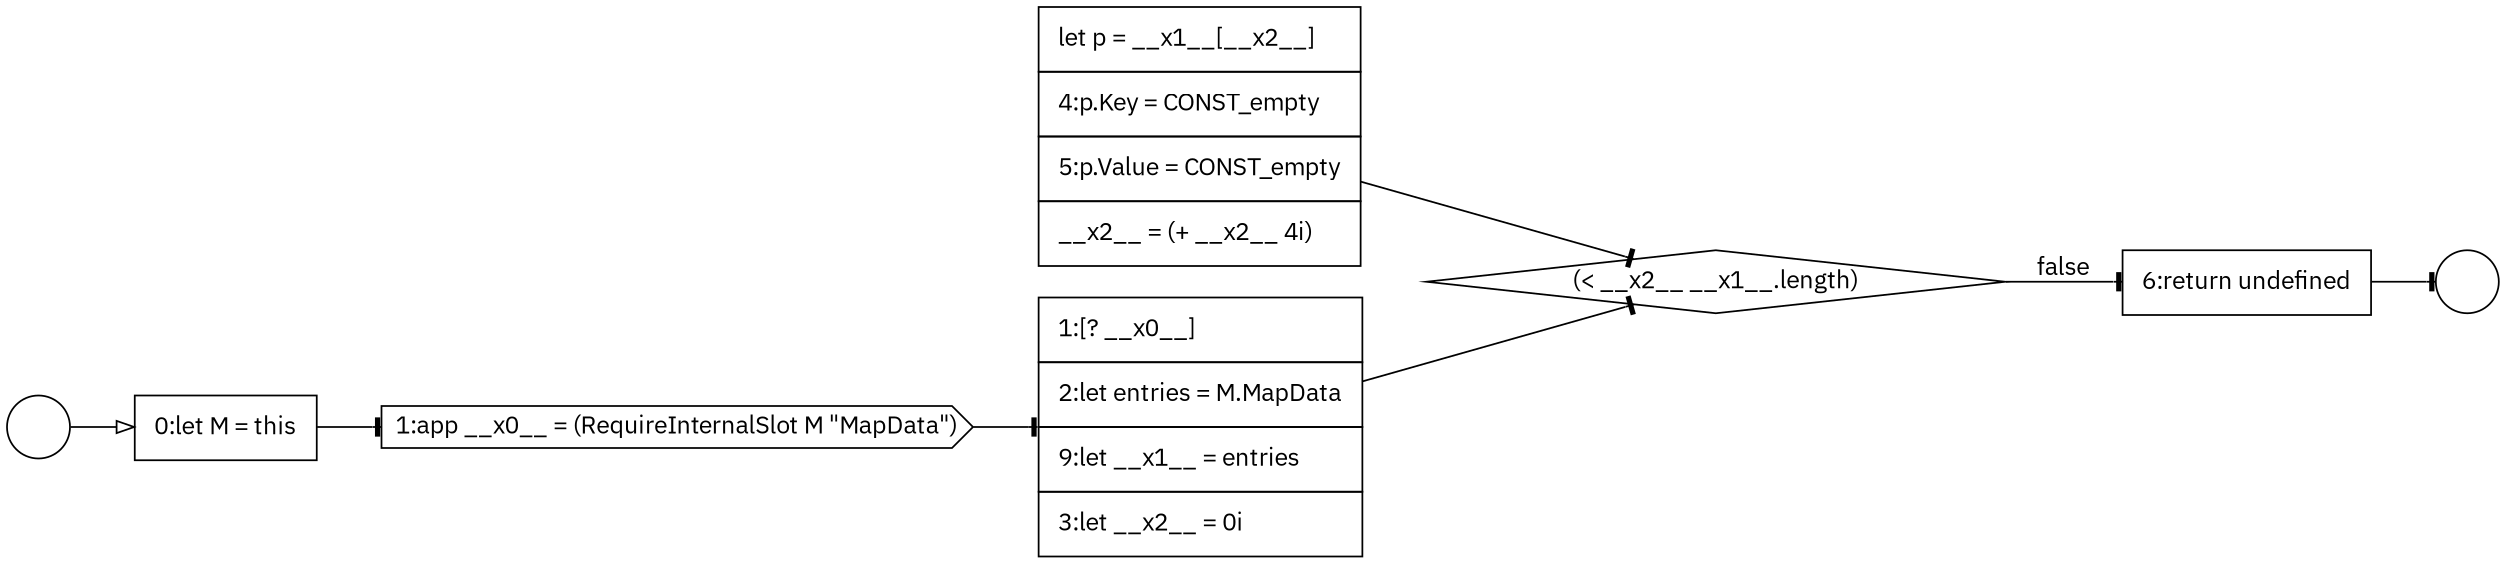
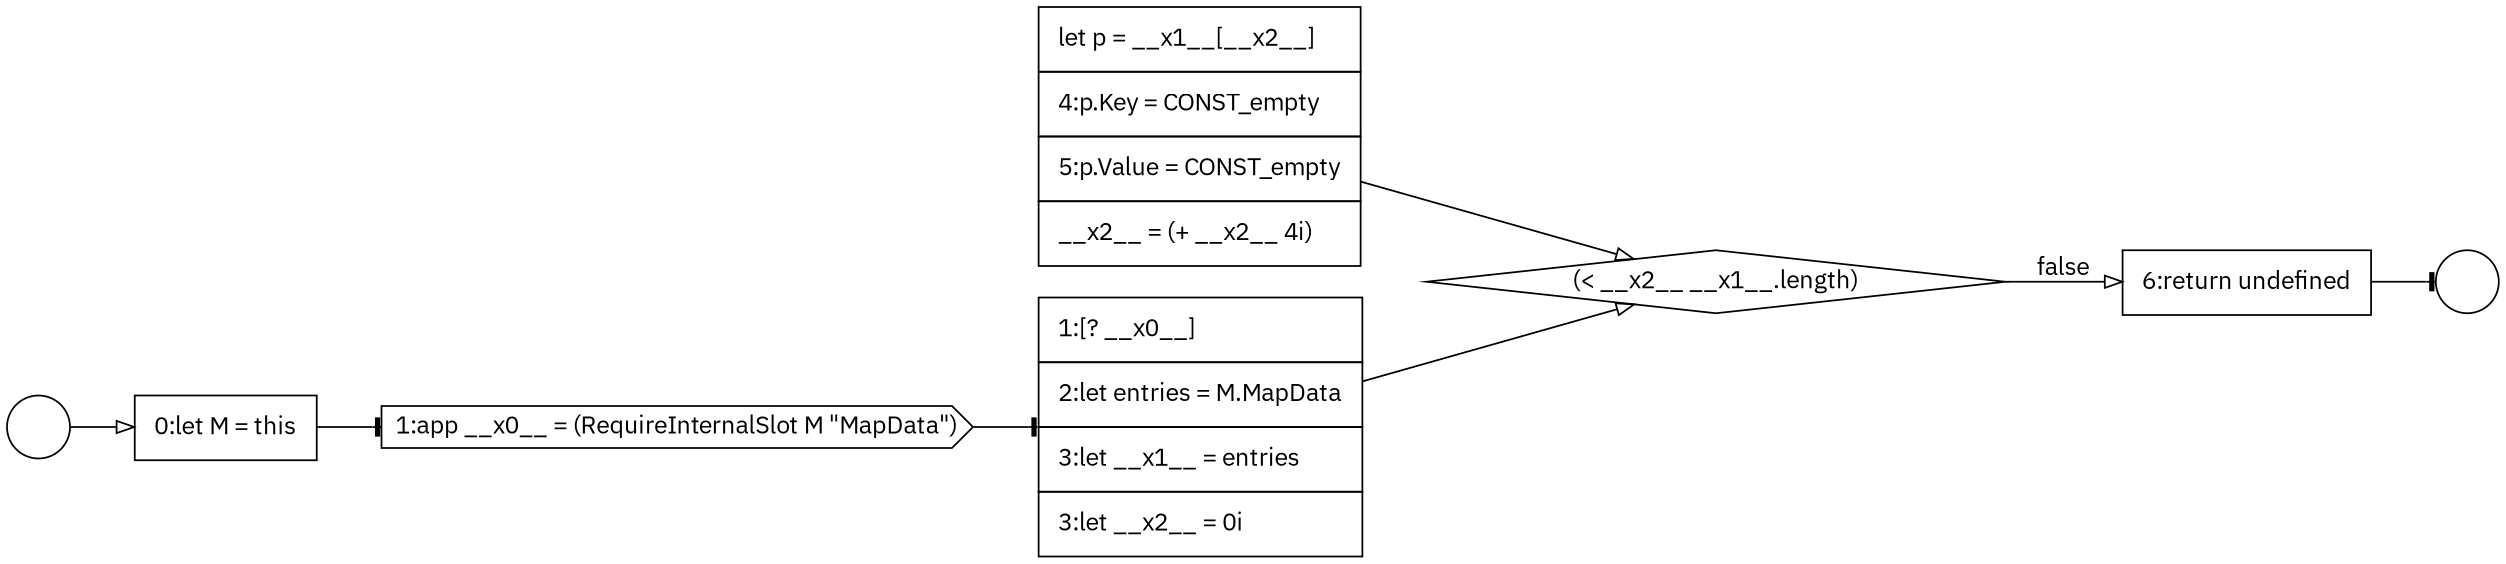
(1493, 219) -> (1489, 218)
(2060, 282) -> (2055, 282)
(1494, 344) -> (1490, 345)
(1180, 458) -> (1180, 458)
